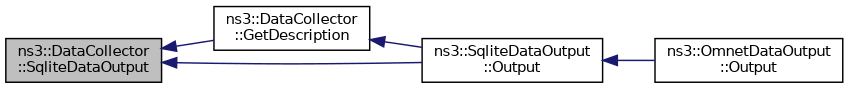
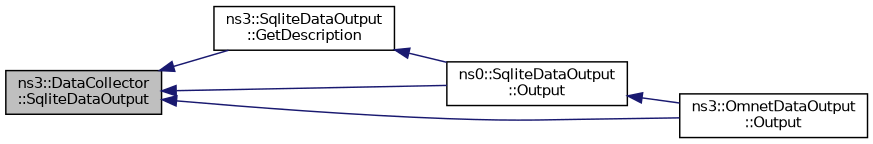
(292, 28) -> (304, 28)
(512, 60) -> (537, 84)
none -> (428, 118)
